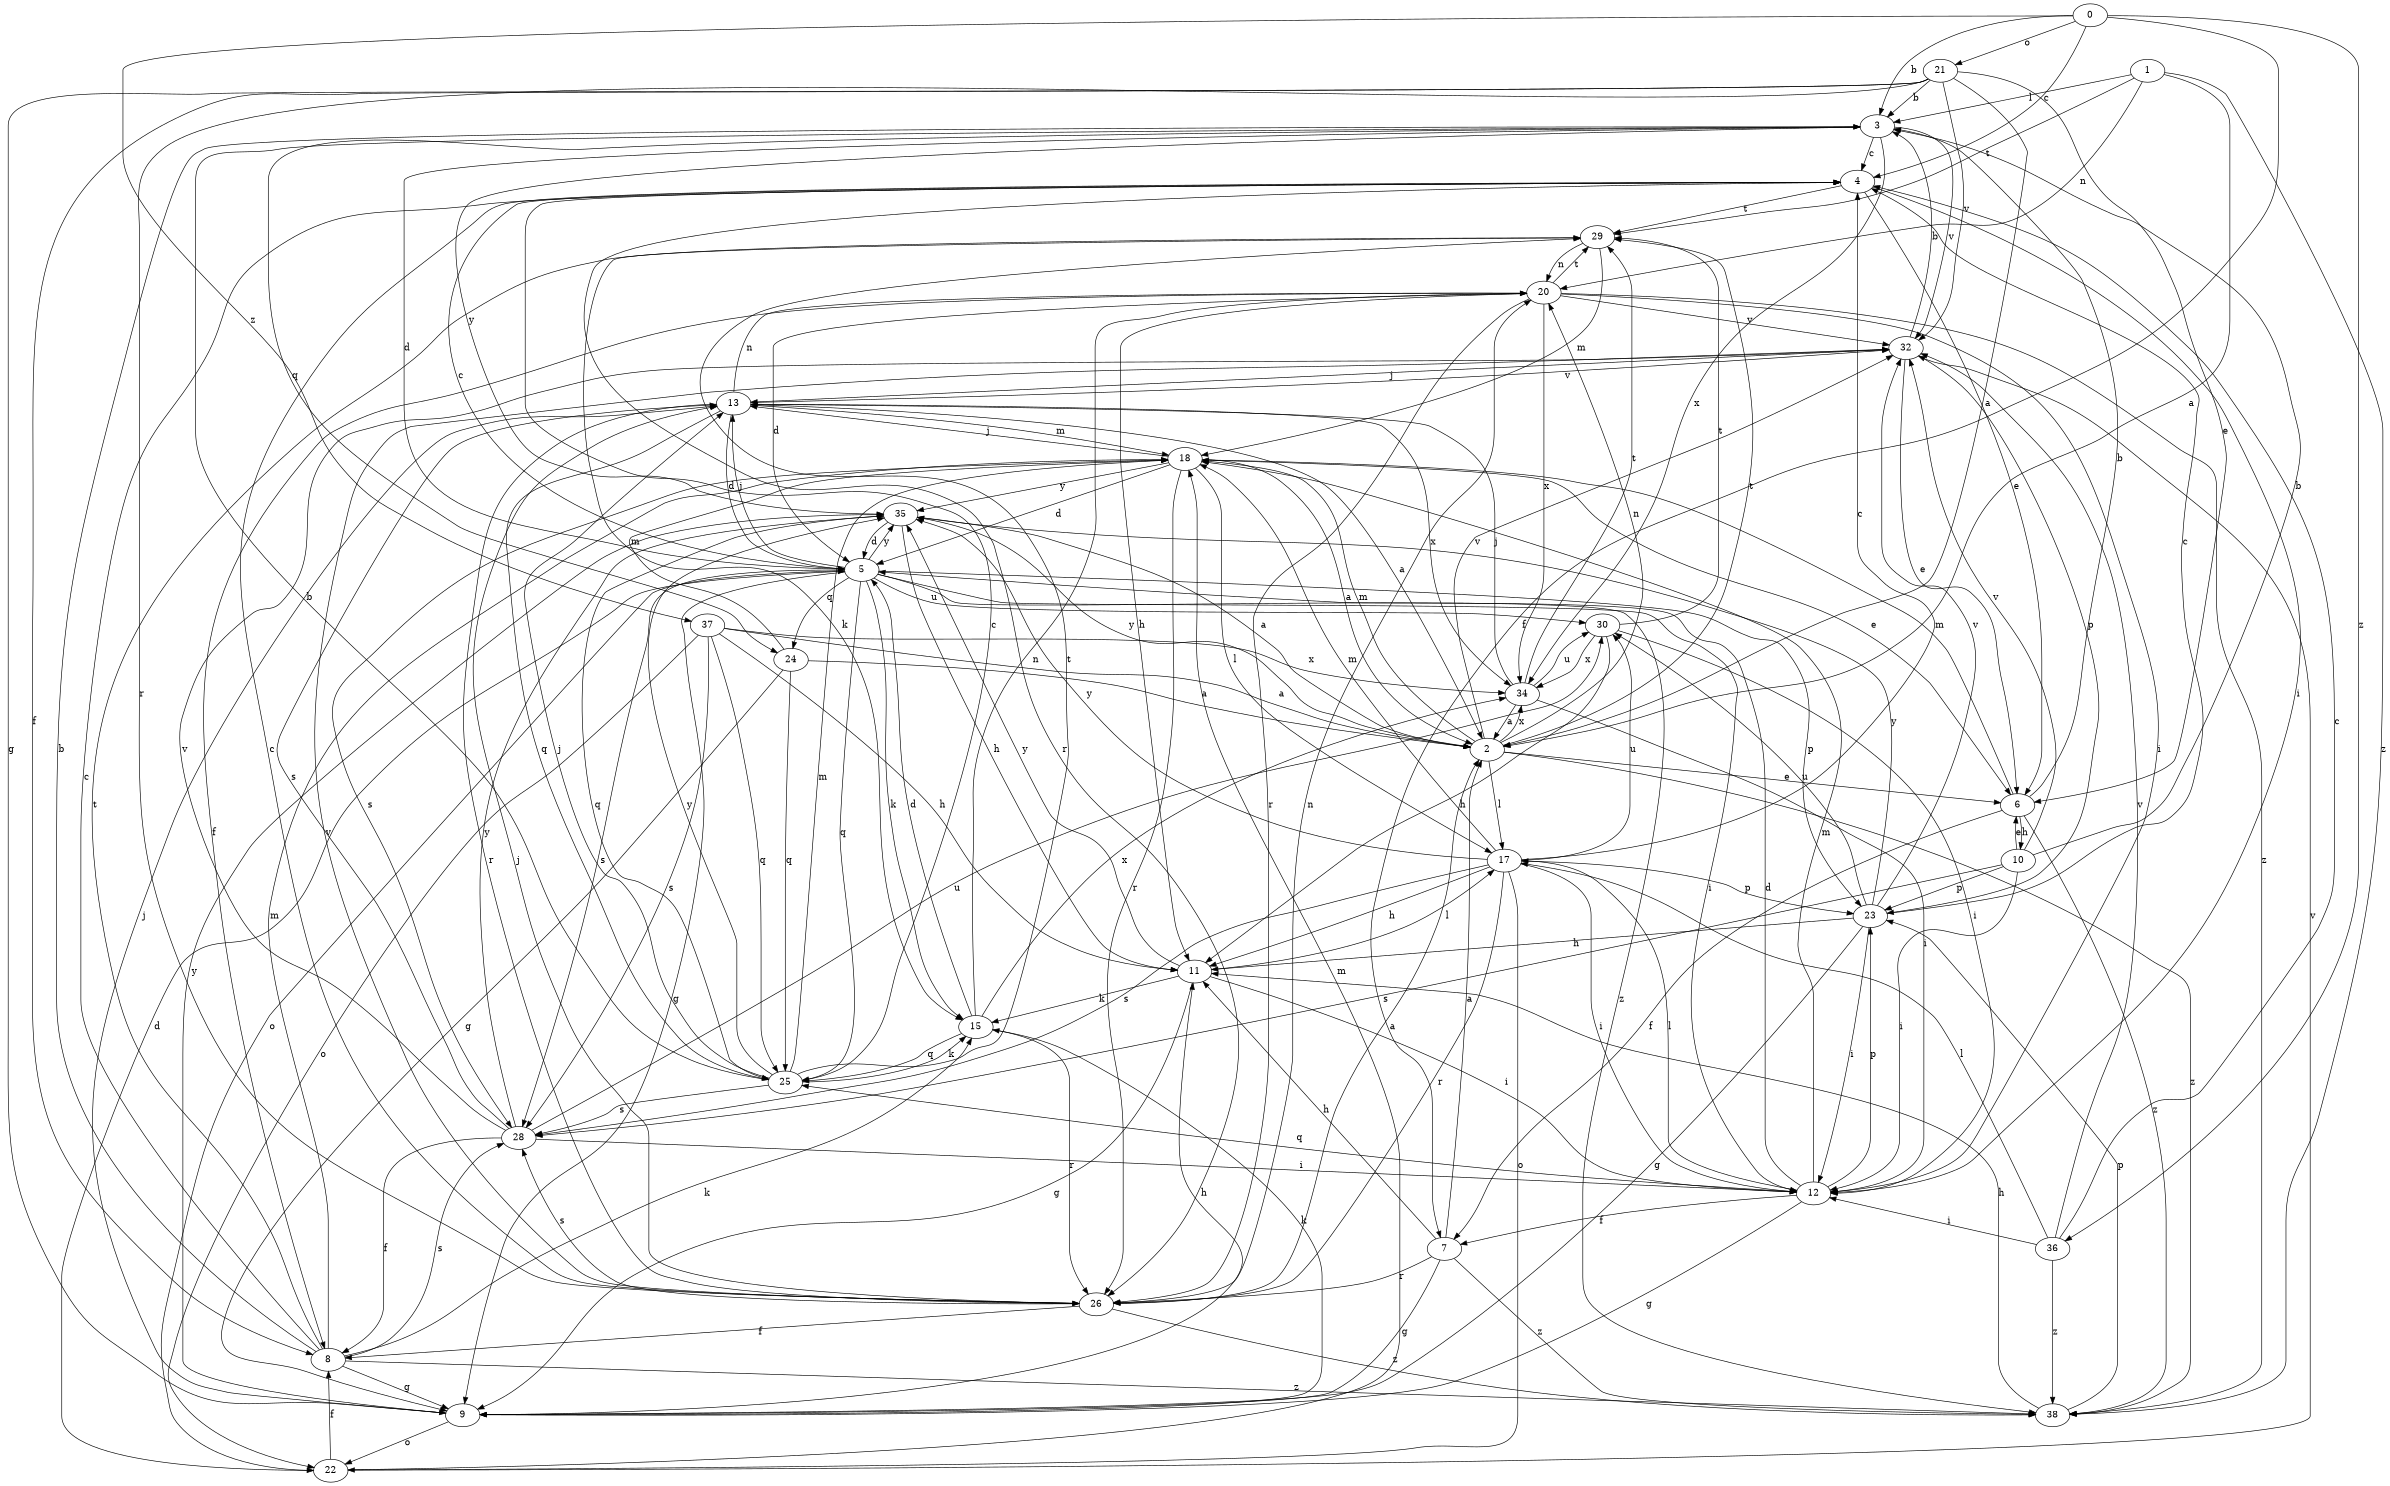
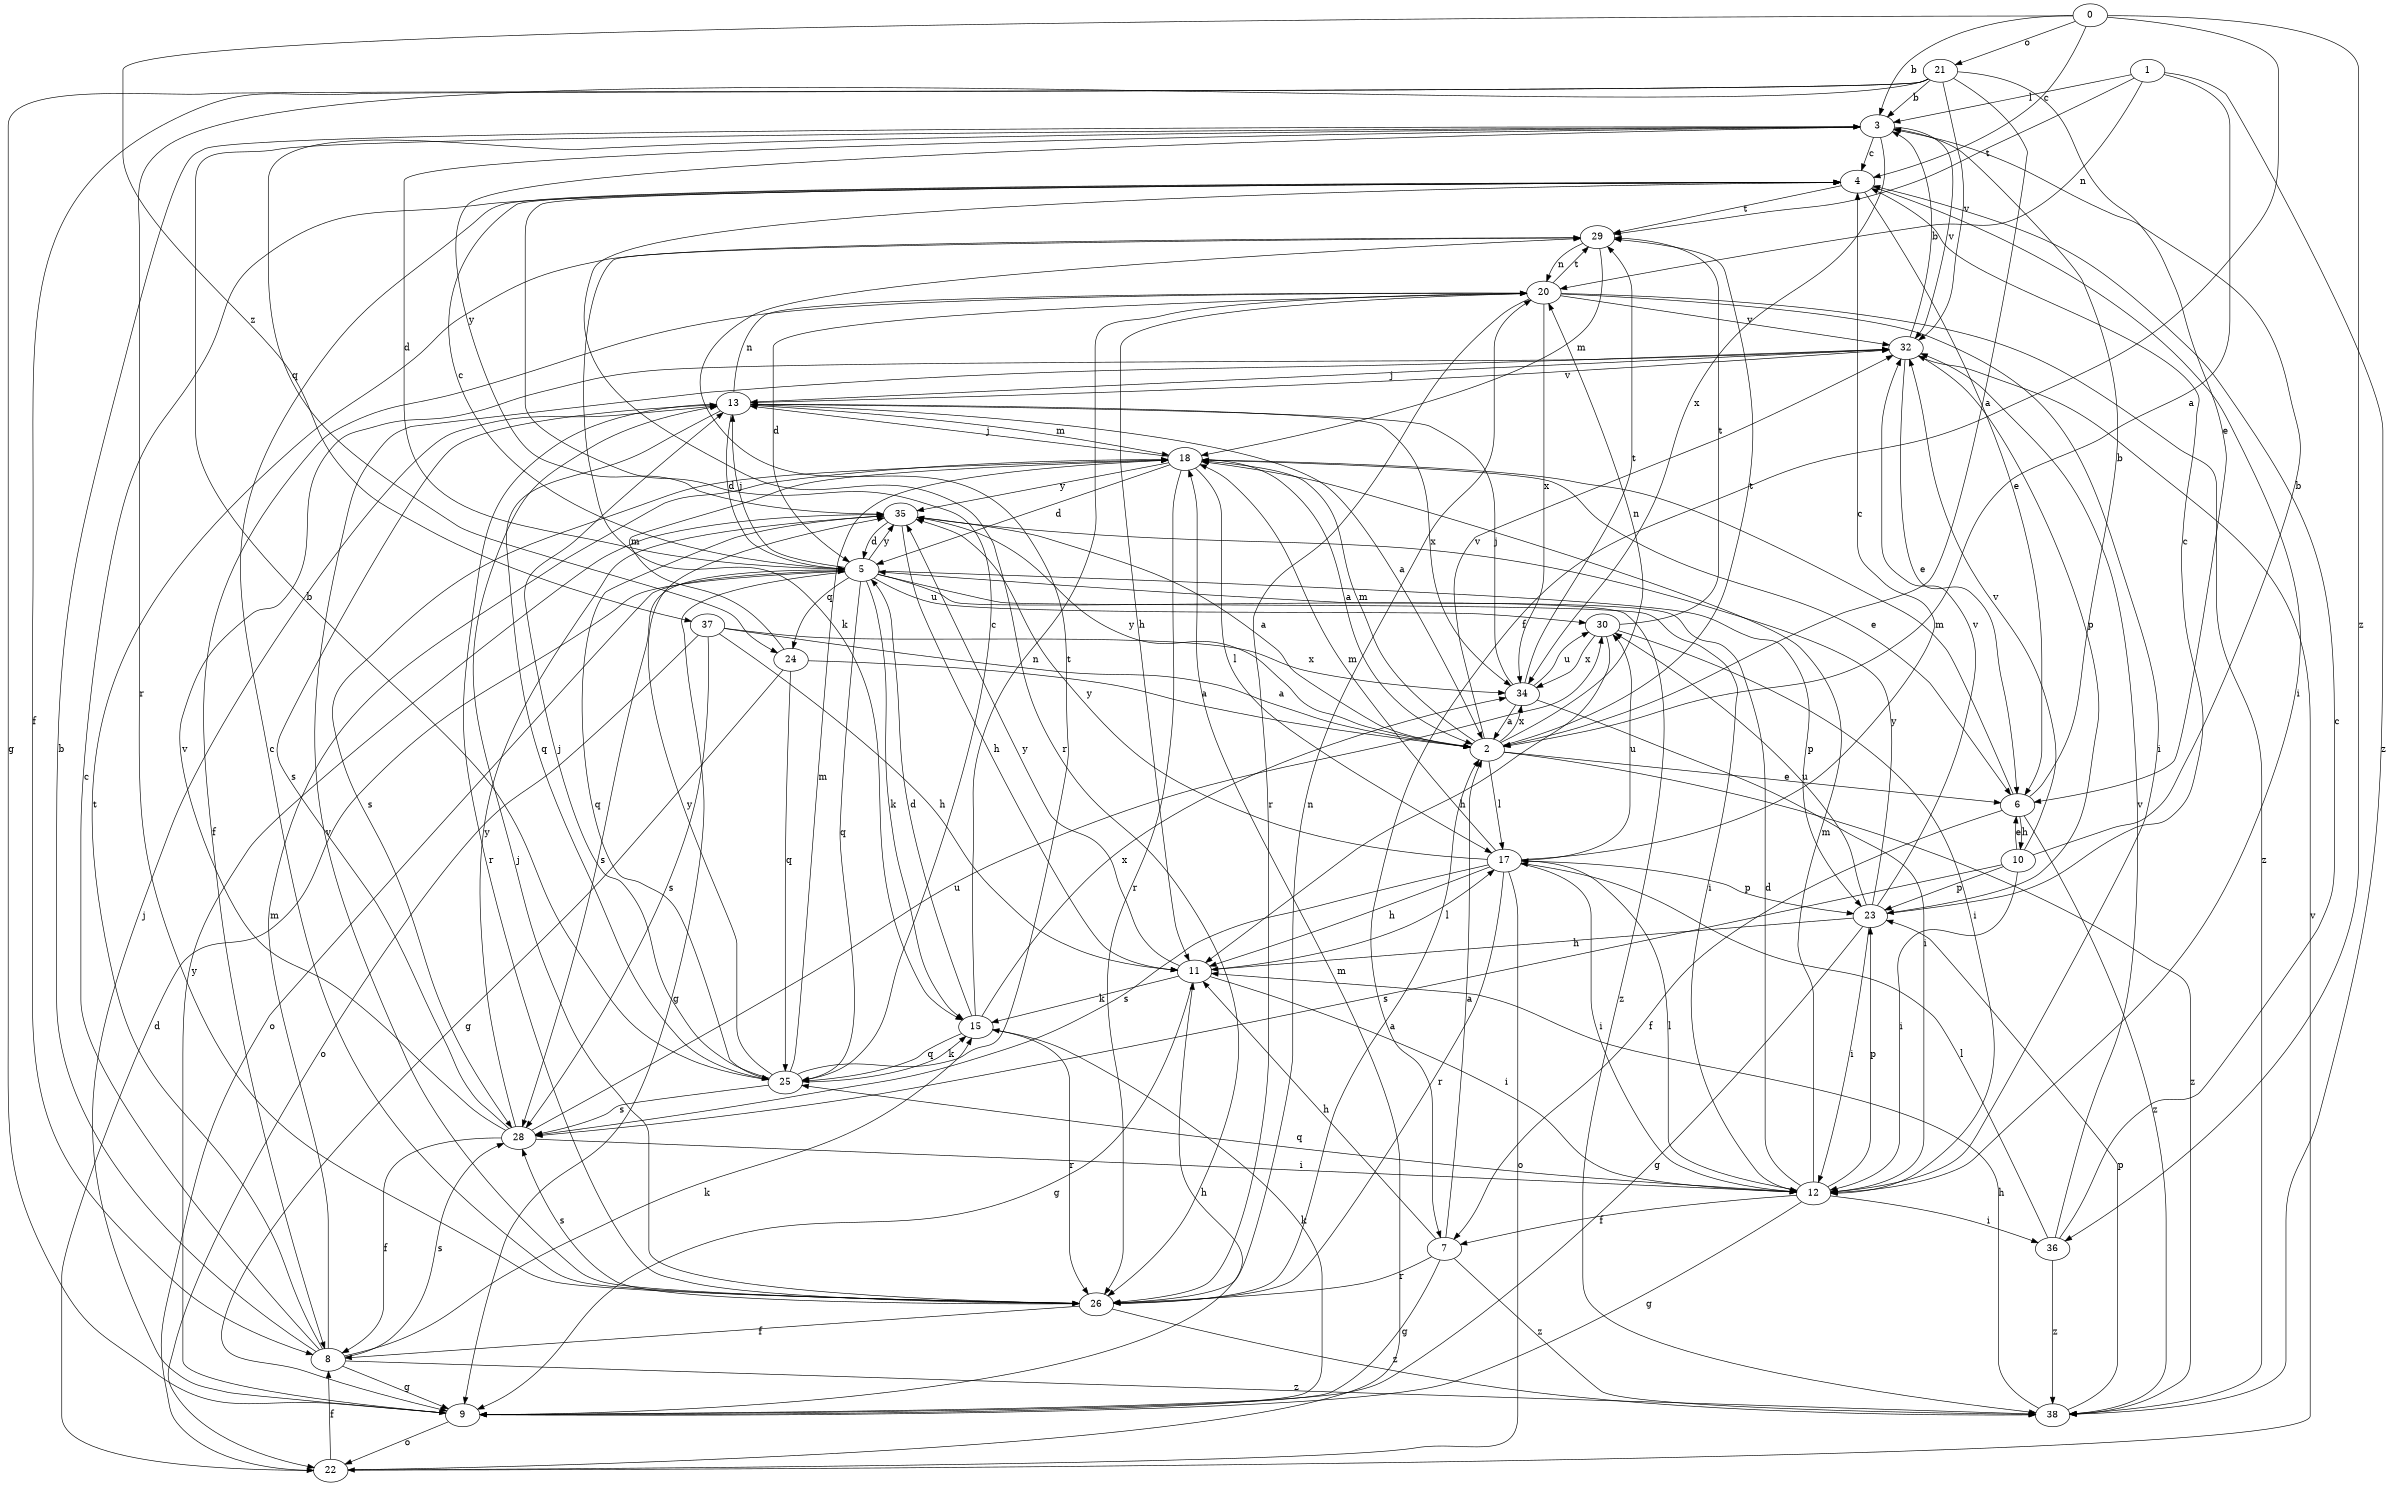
(758, 850) -> none
(1936, 1222) -> (1933, 1212)
